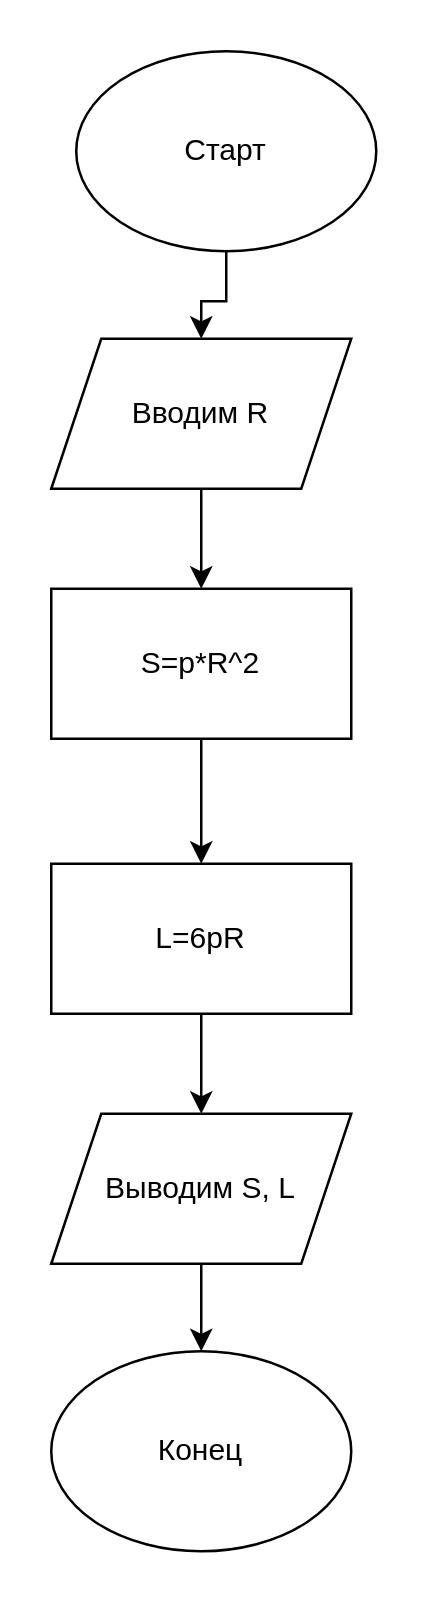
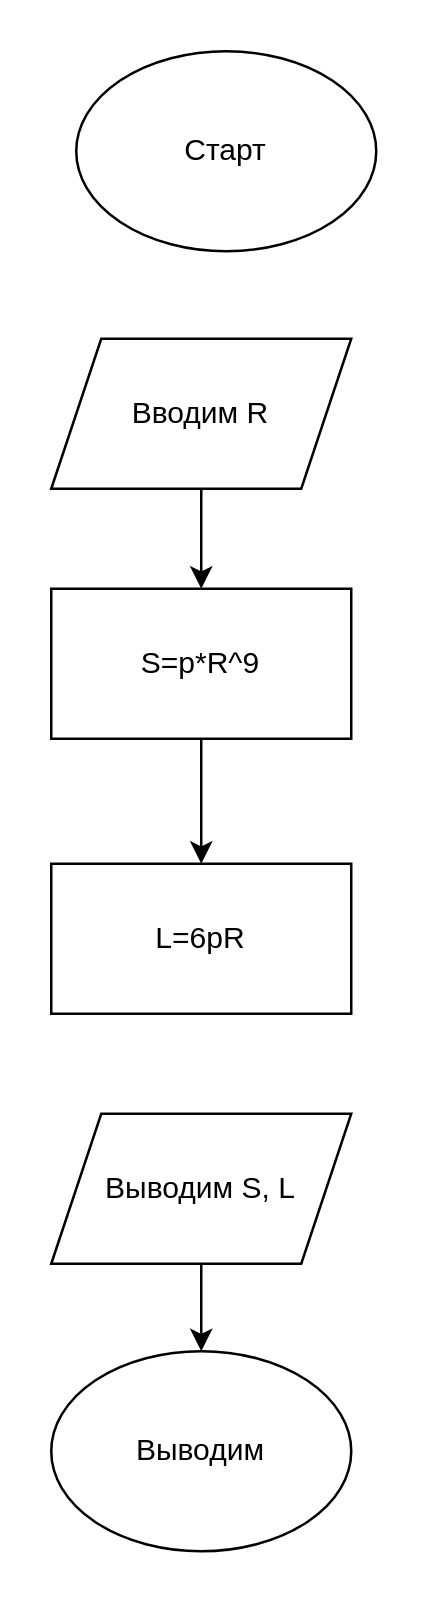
(226, 299) -> none
(201, 664) -> (201, 664)
(201, 1056) -> none
(201, 1451) -> (201, 1451)
